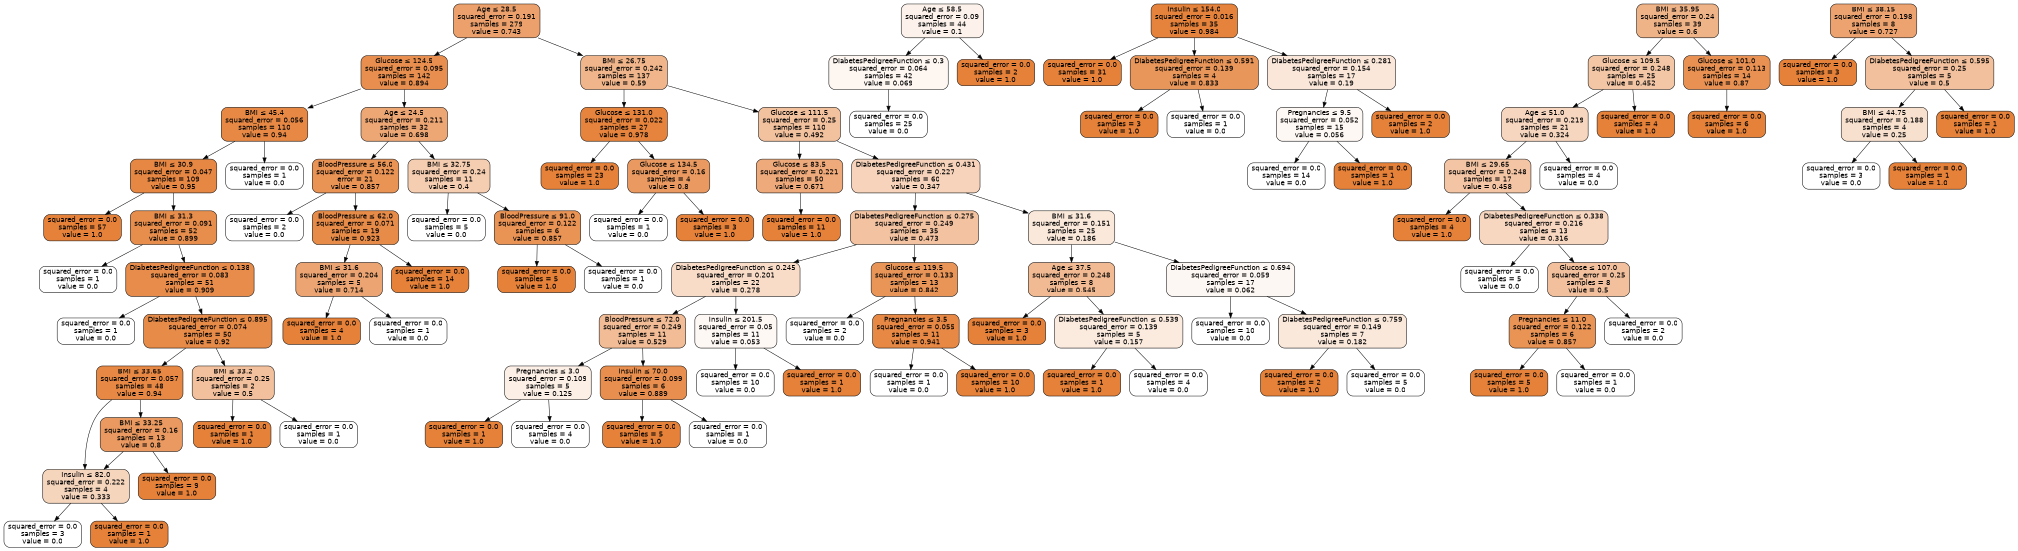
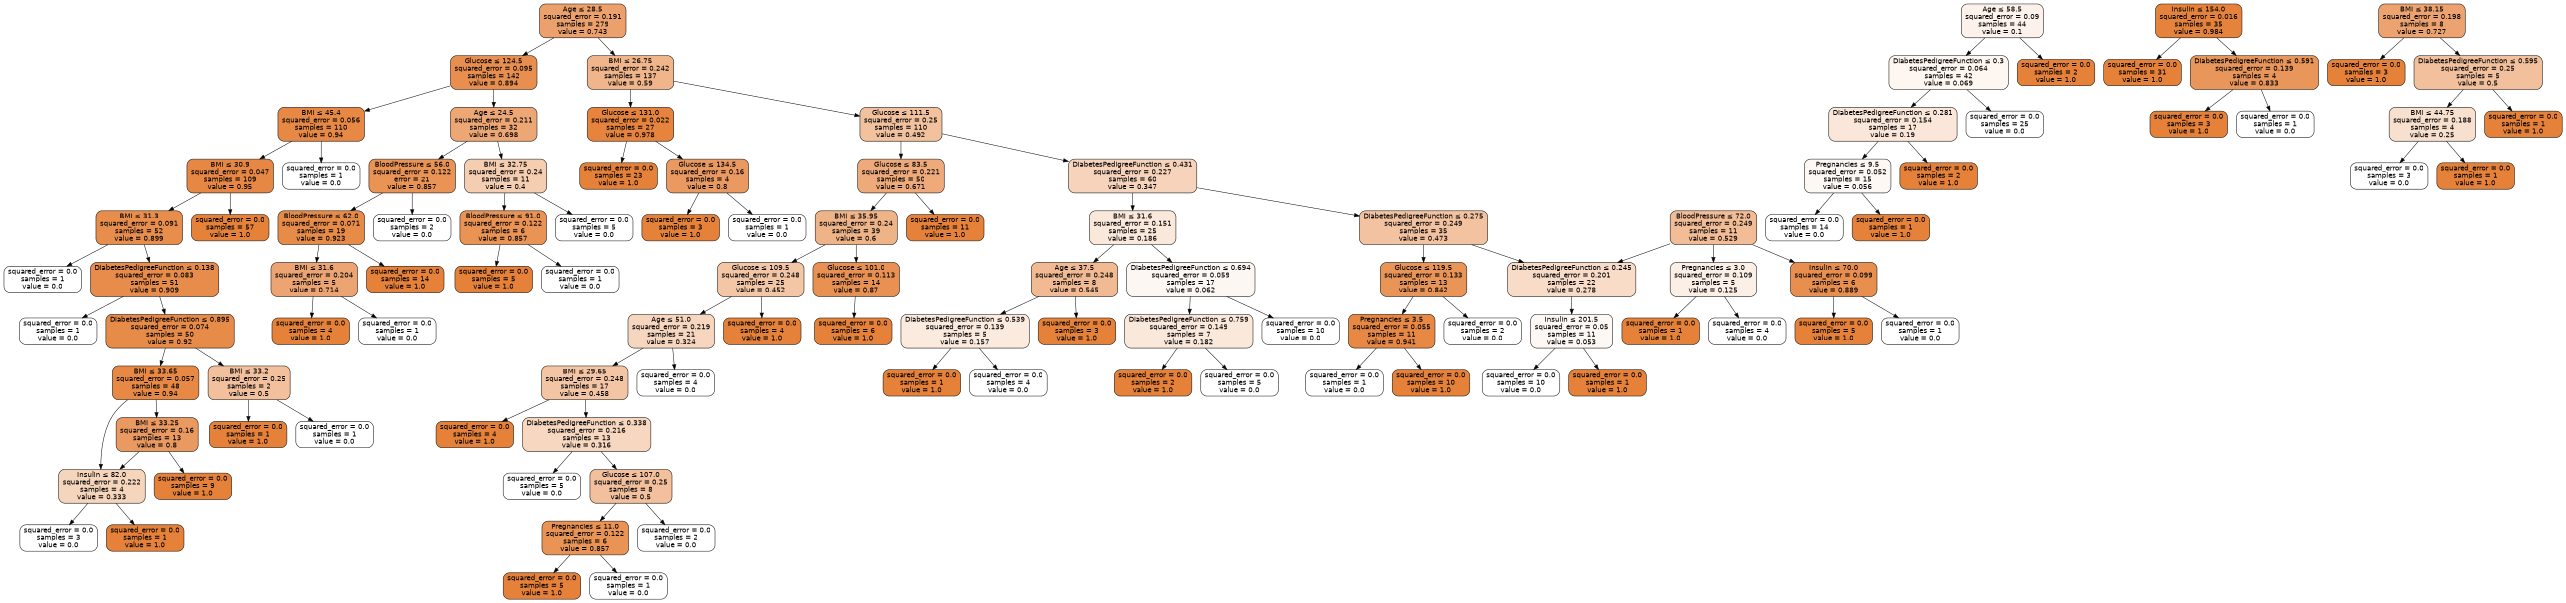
(1260, 46) -> (1923, 97)
none -> (880, 200)
(691, 304) -> (1646, 252)
